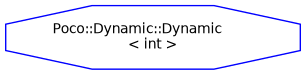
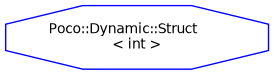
(153, 37) -> (137, 37)
